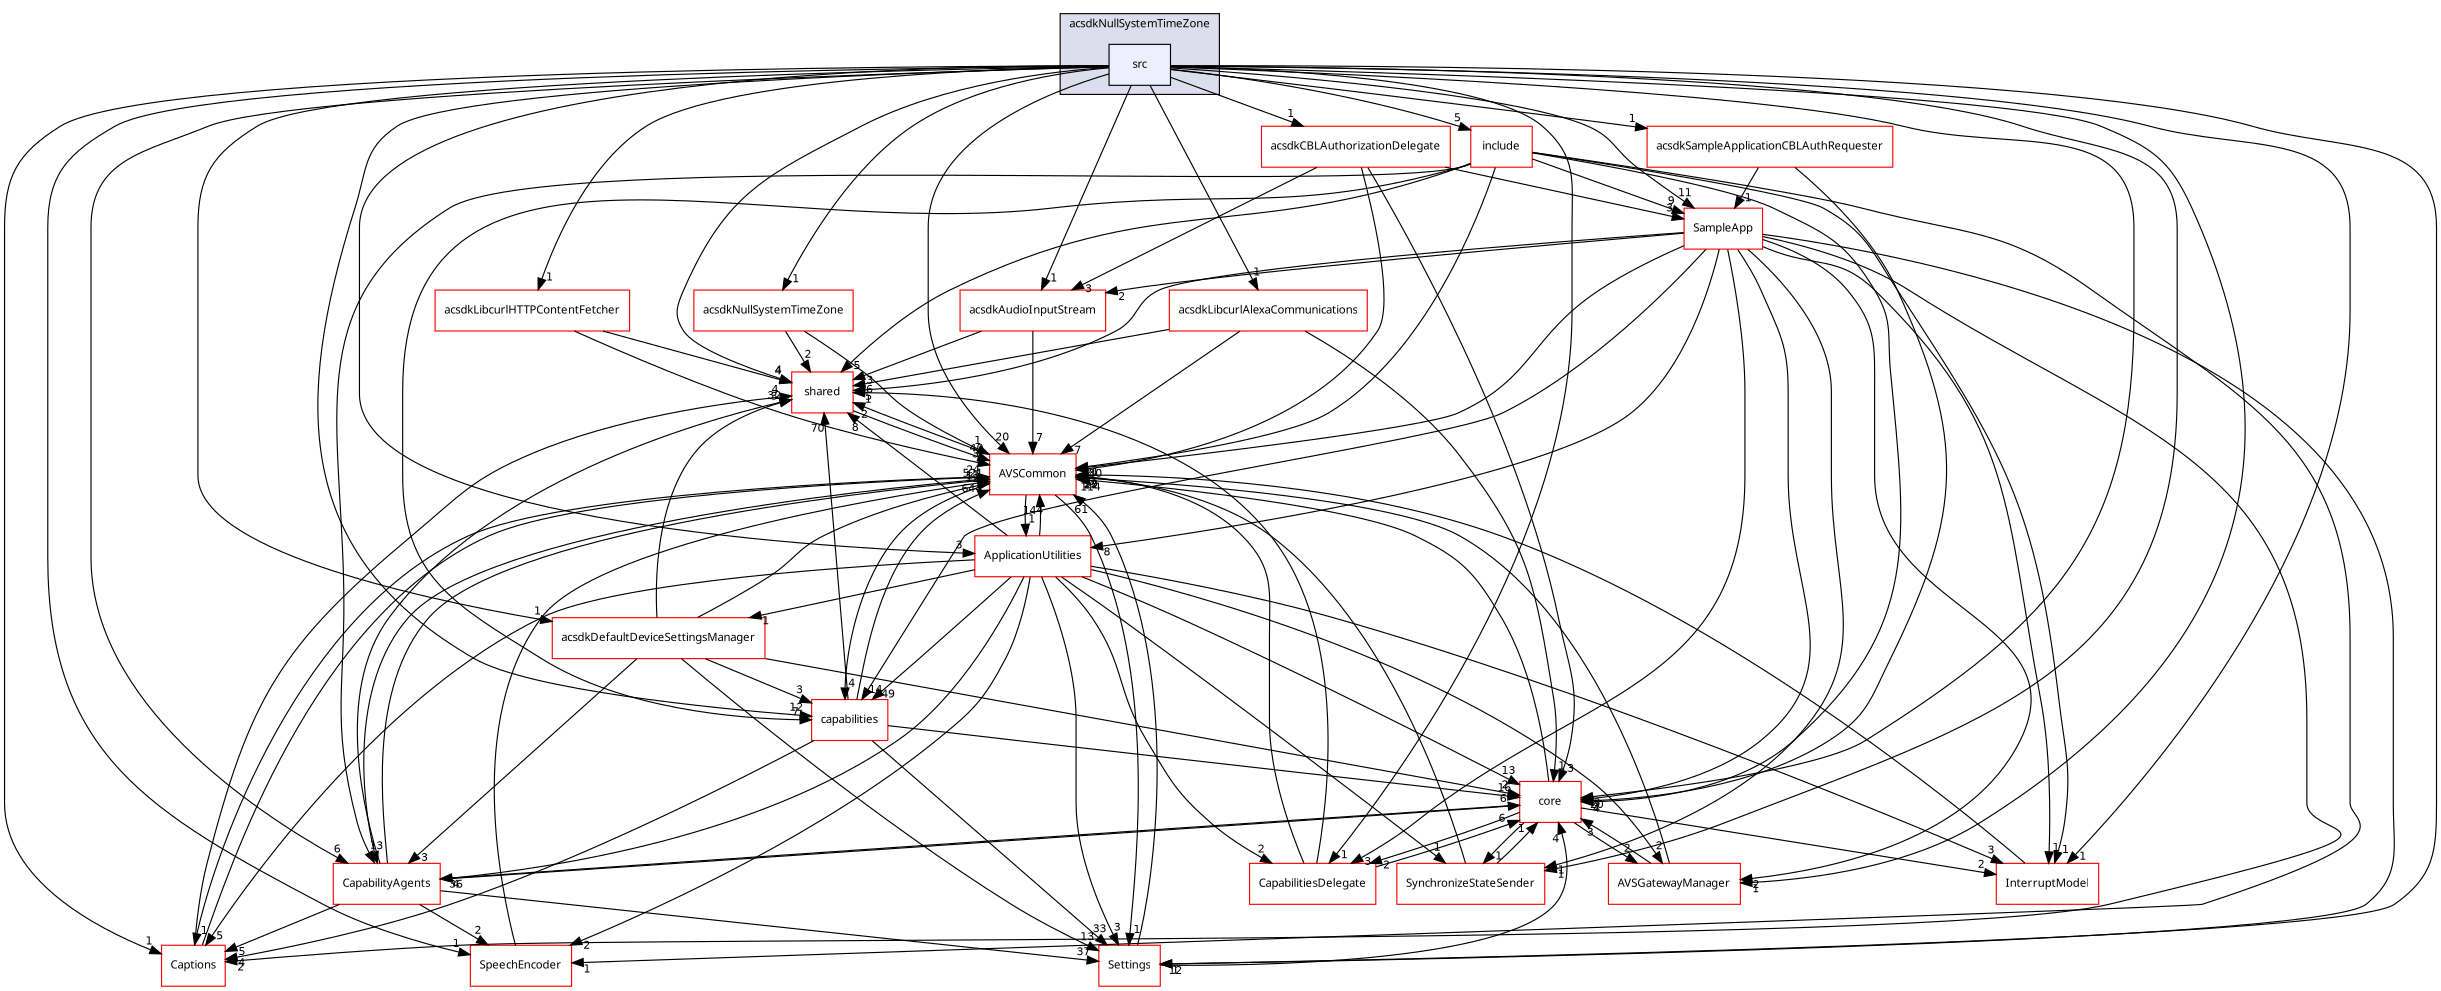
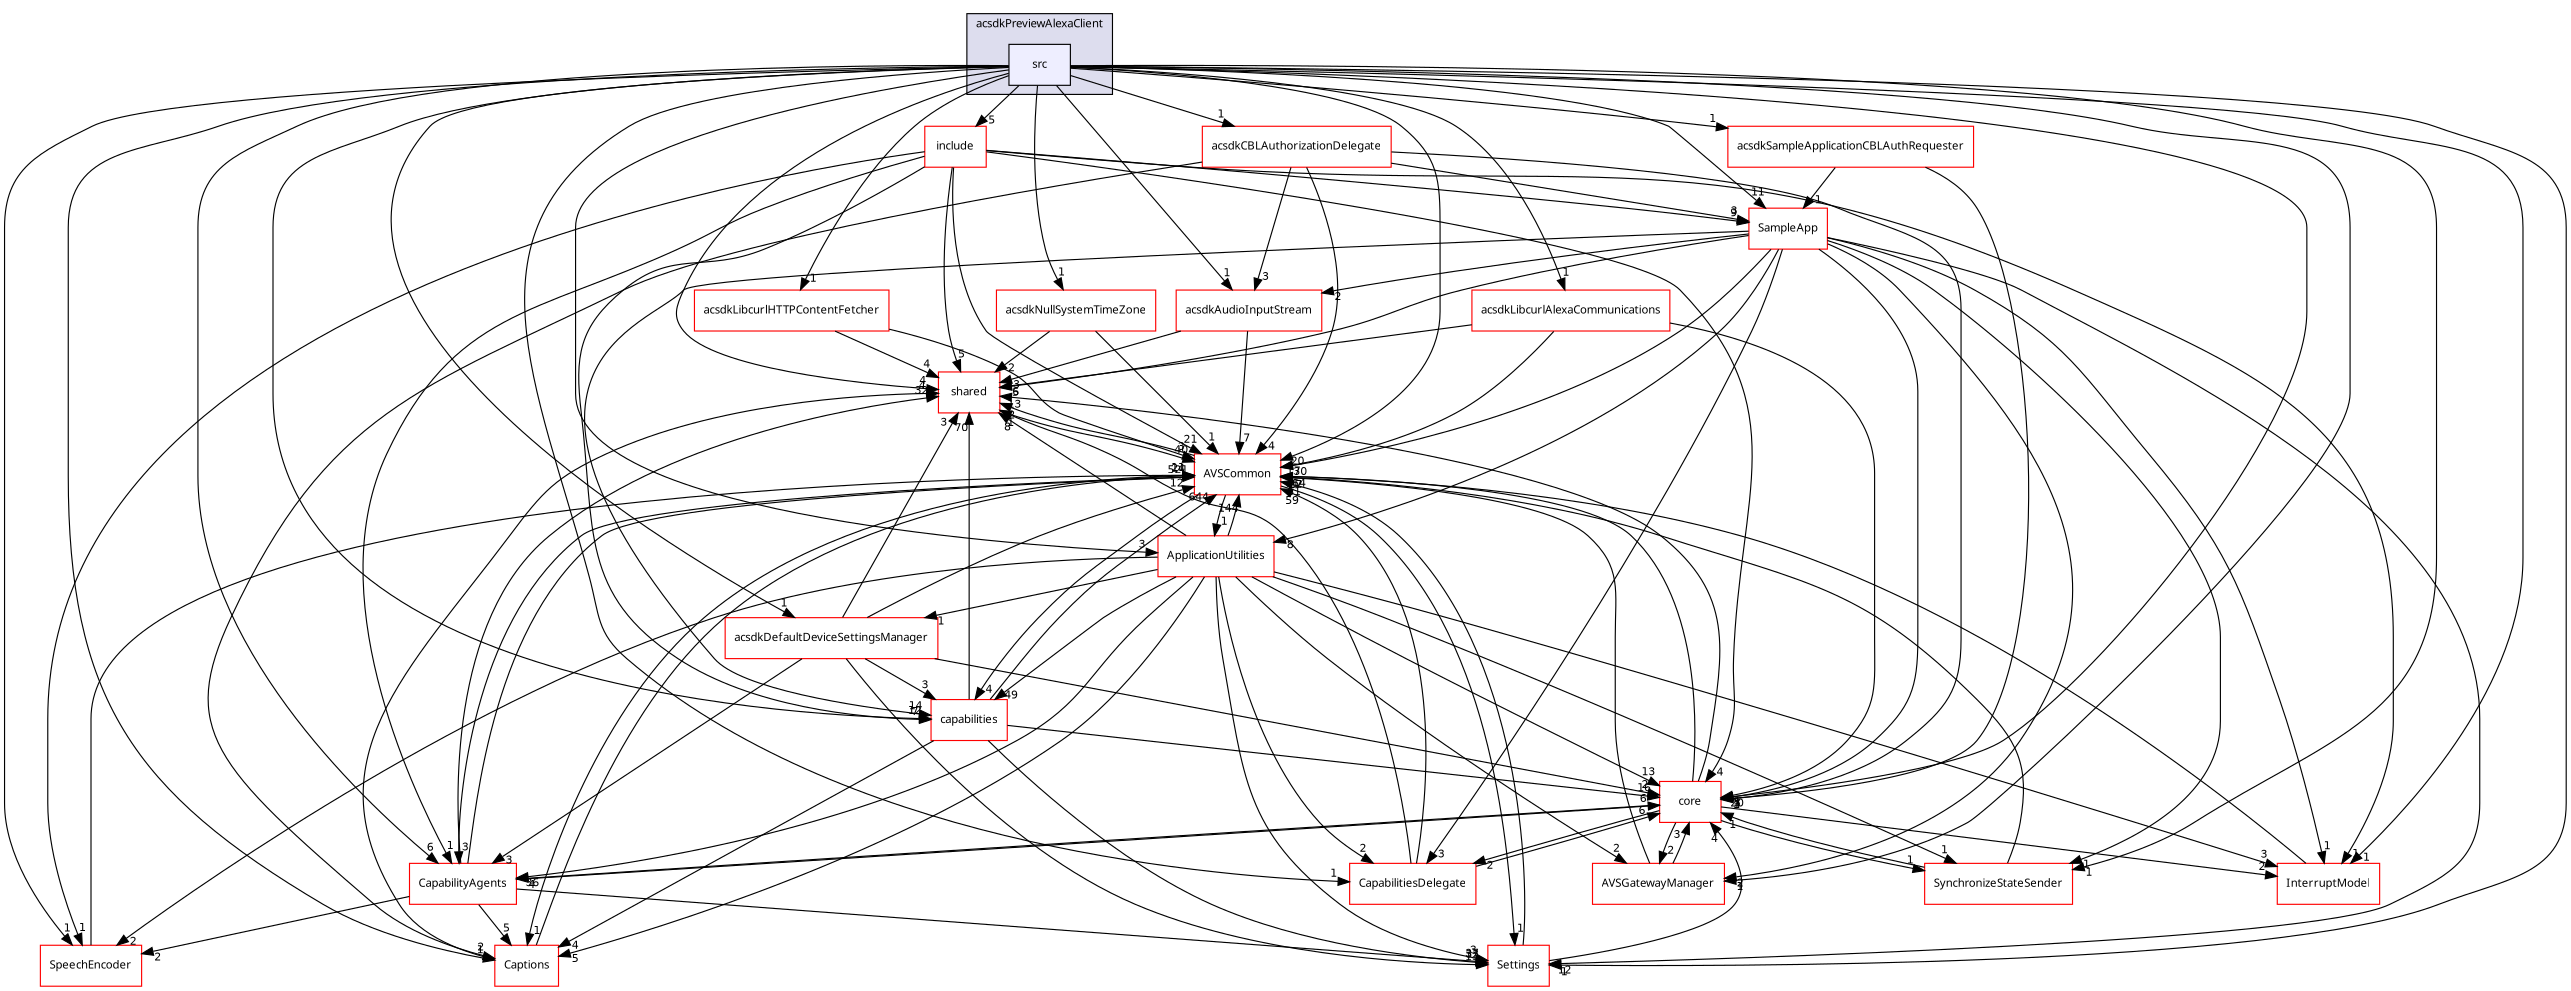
(1140, 24) -> (1040, 24)
none -> (1474, 466)
(1751, 929) -> (475, 362)
